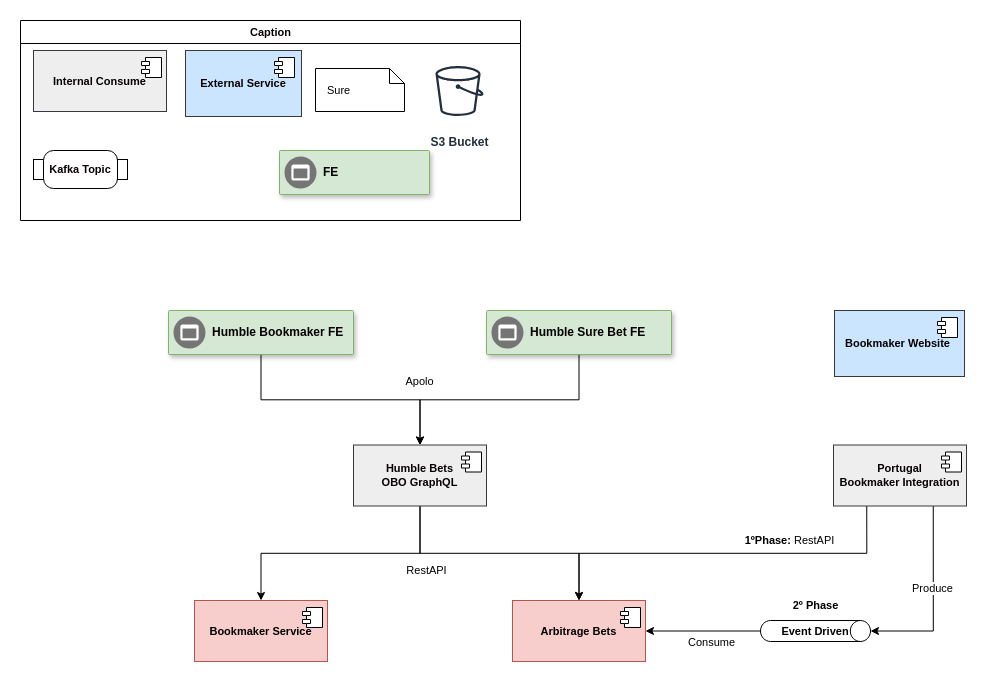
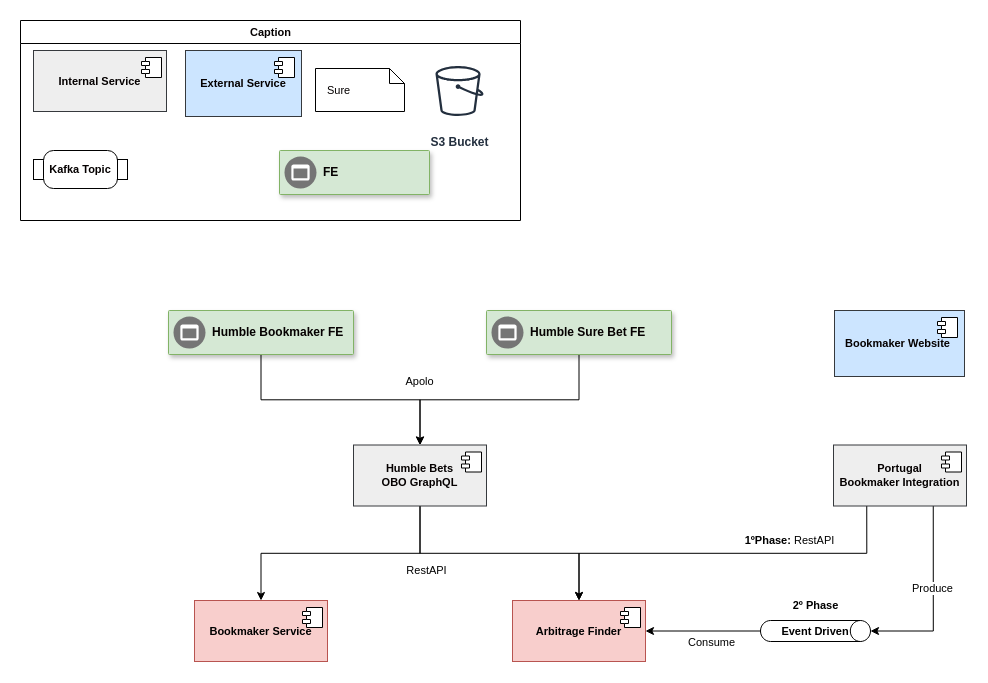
(100, 82) -> (100, 82)
(579, 632) -> (579, 632)
